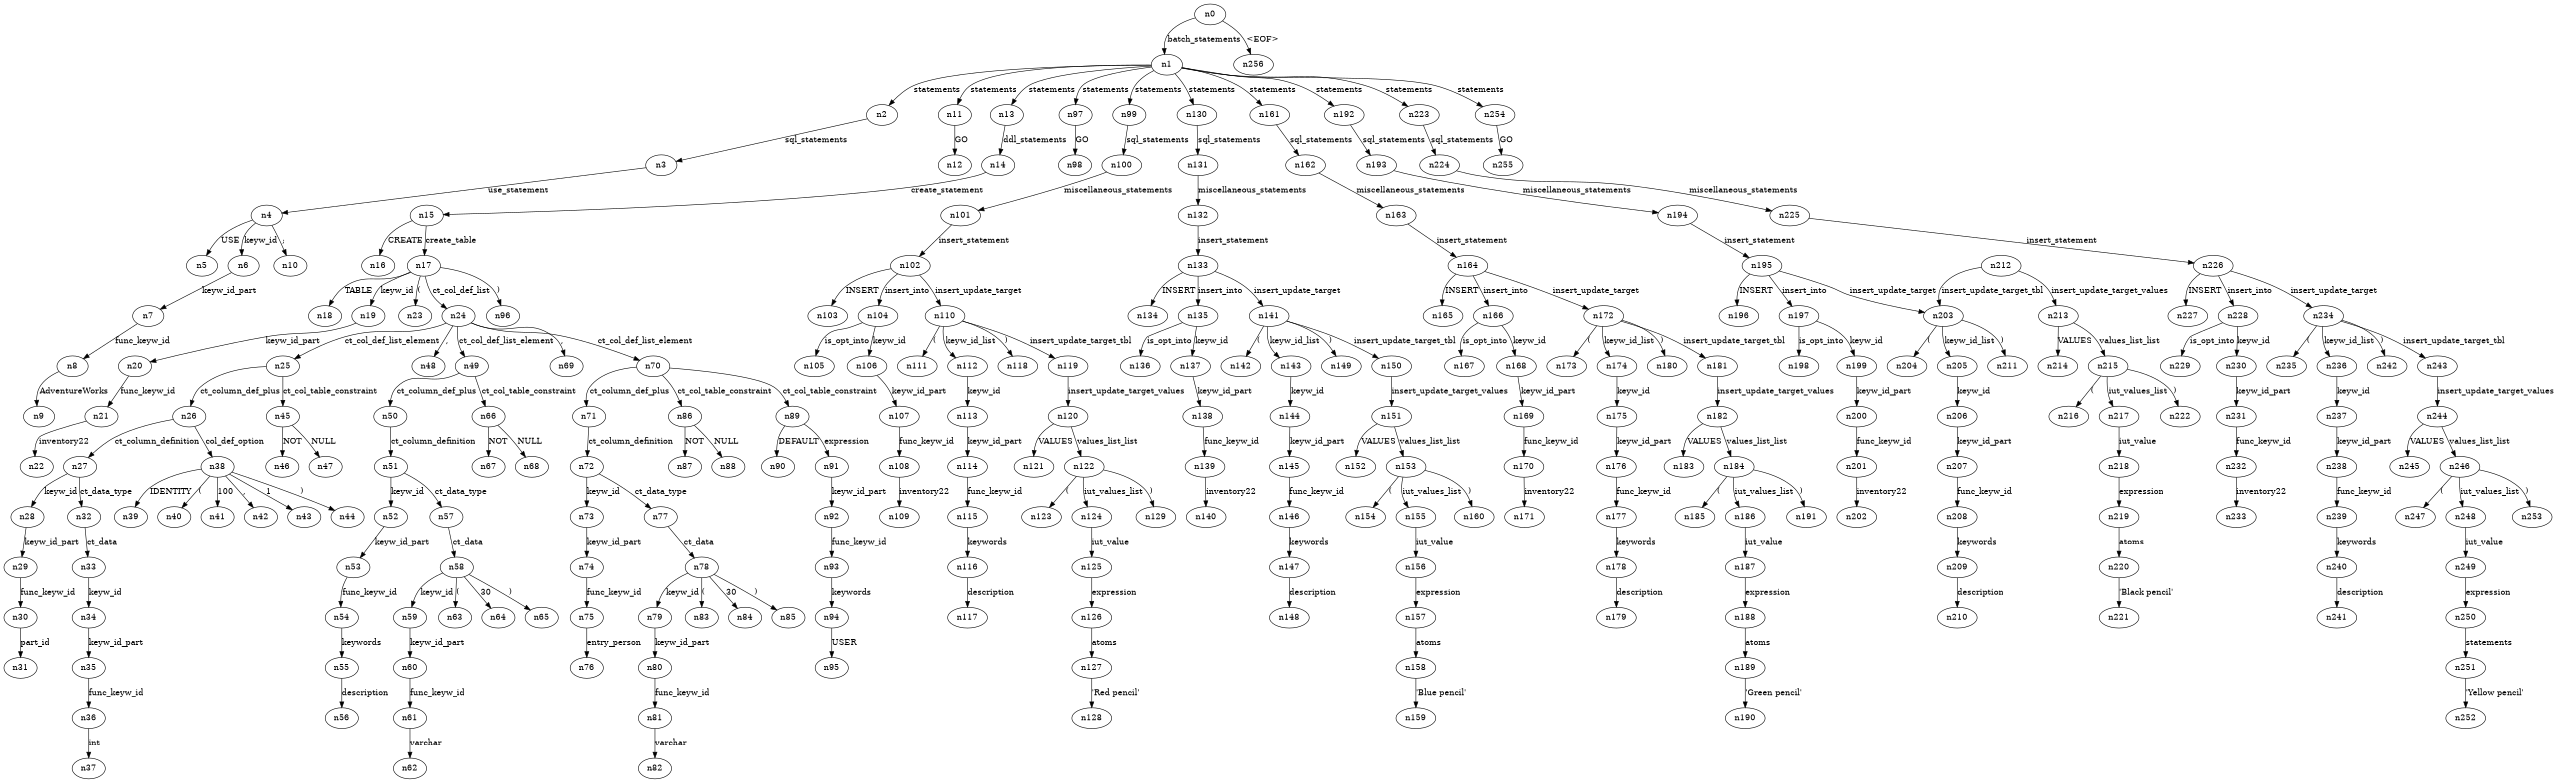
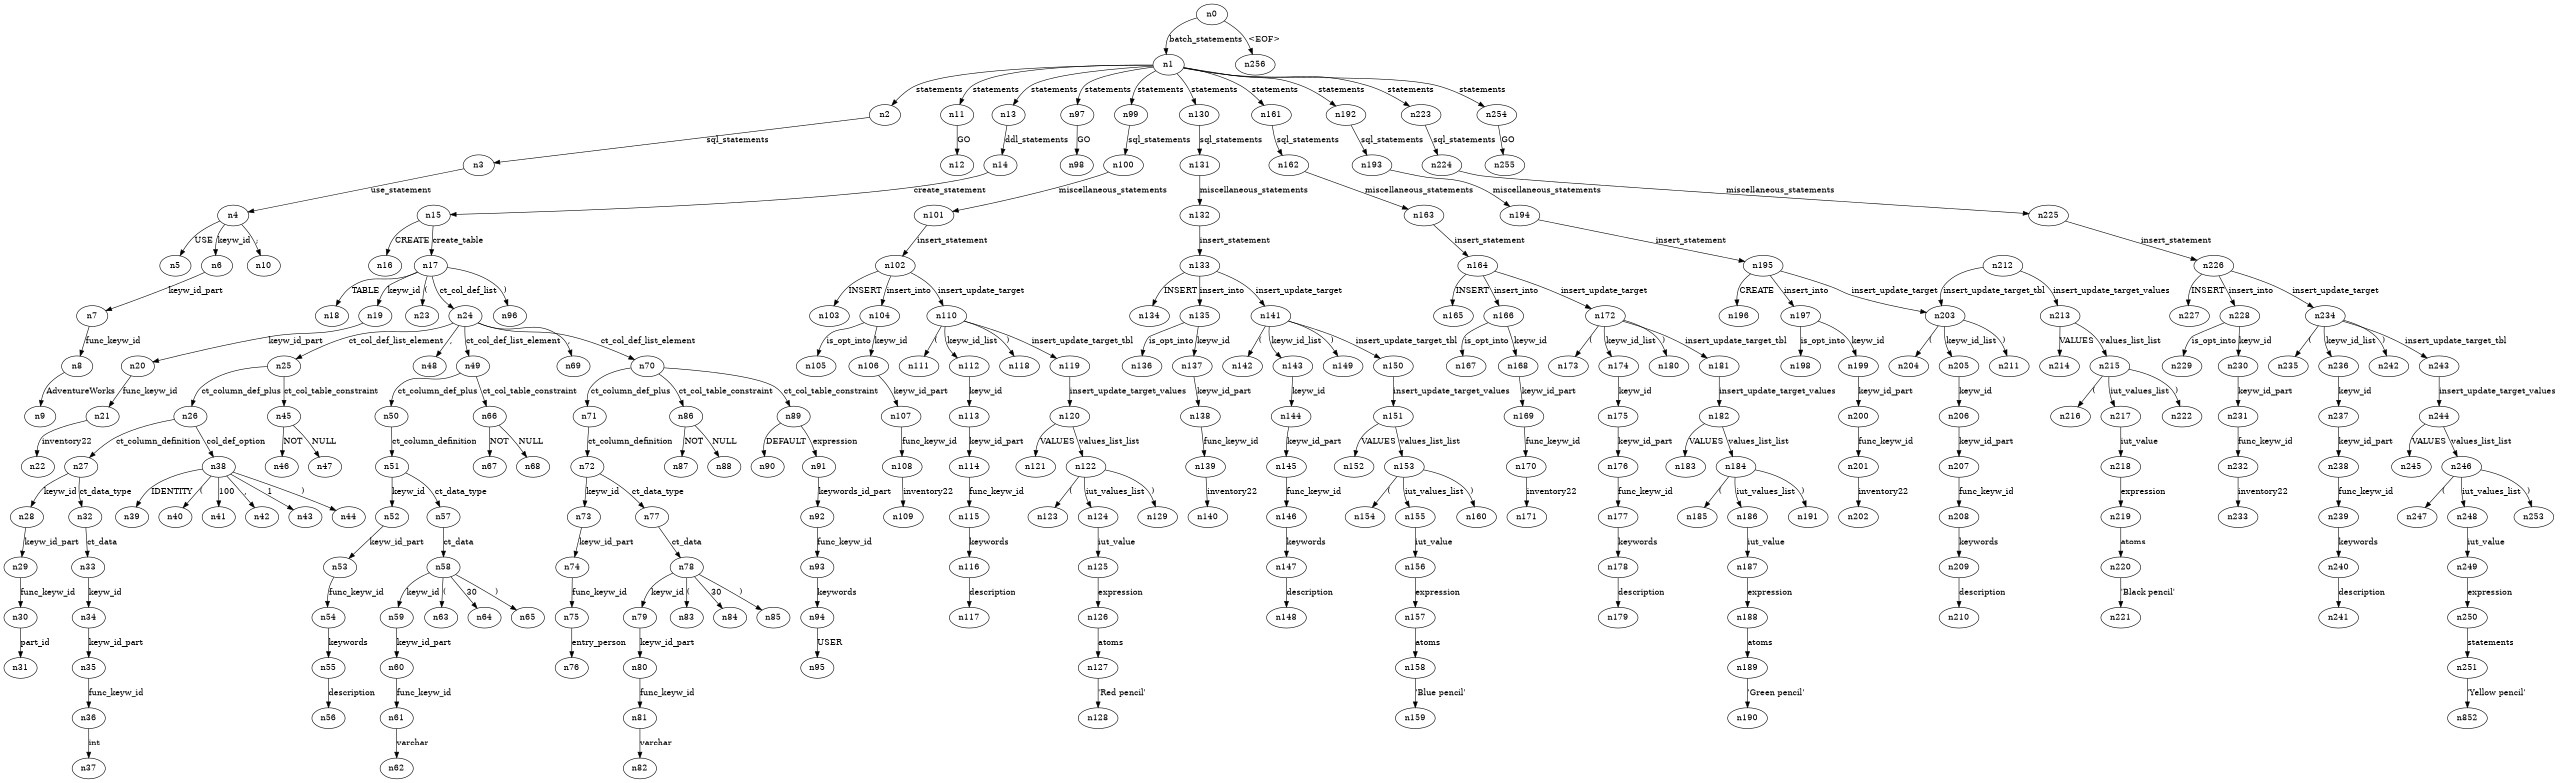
(1756, 291) -> (1757, 291)
(859, 492) -> (855, 492)
(2466, 718) -> (2467, 718)
